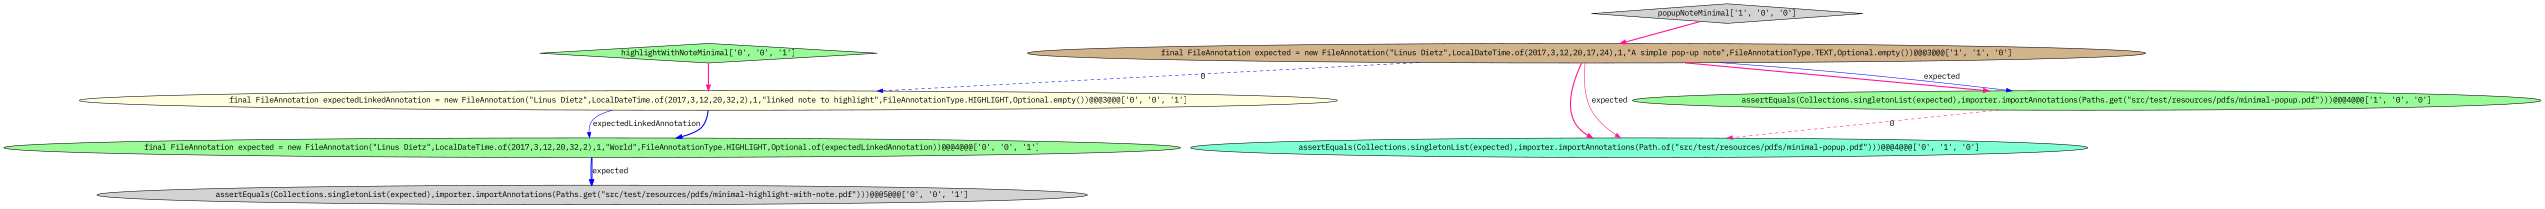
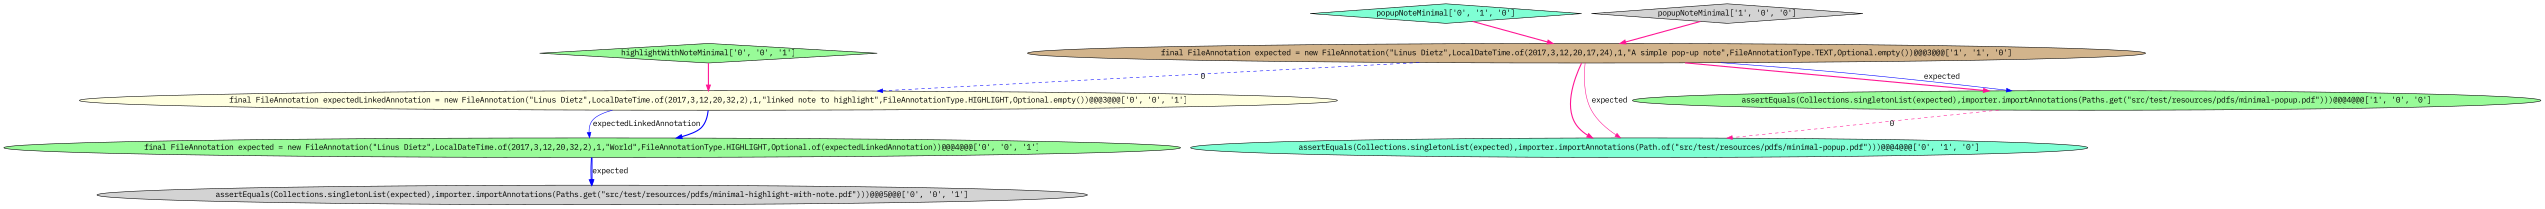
none -> (1446, 14)
